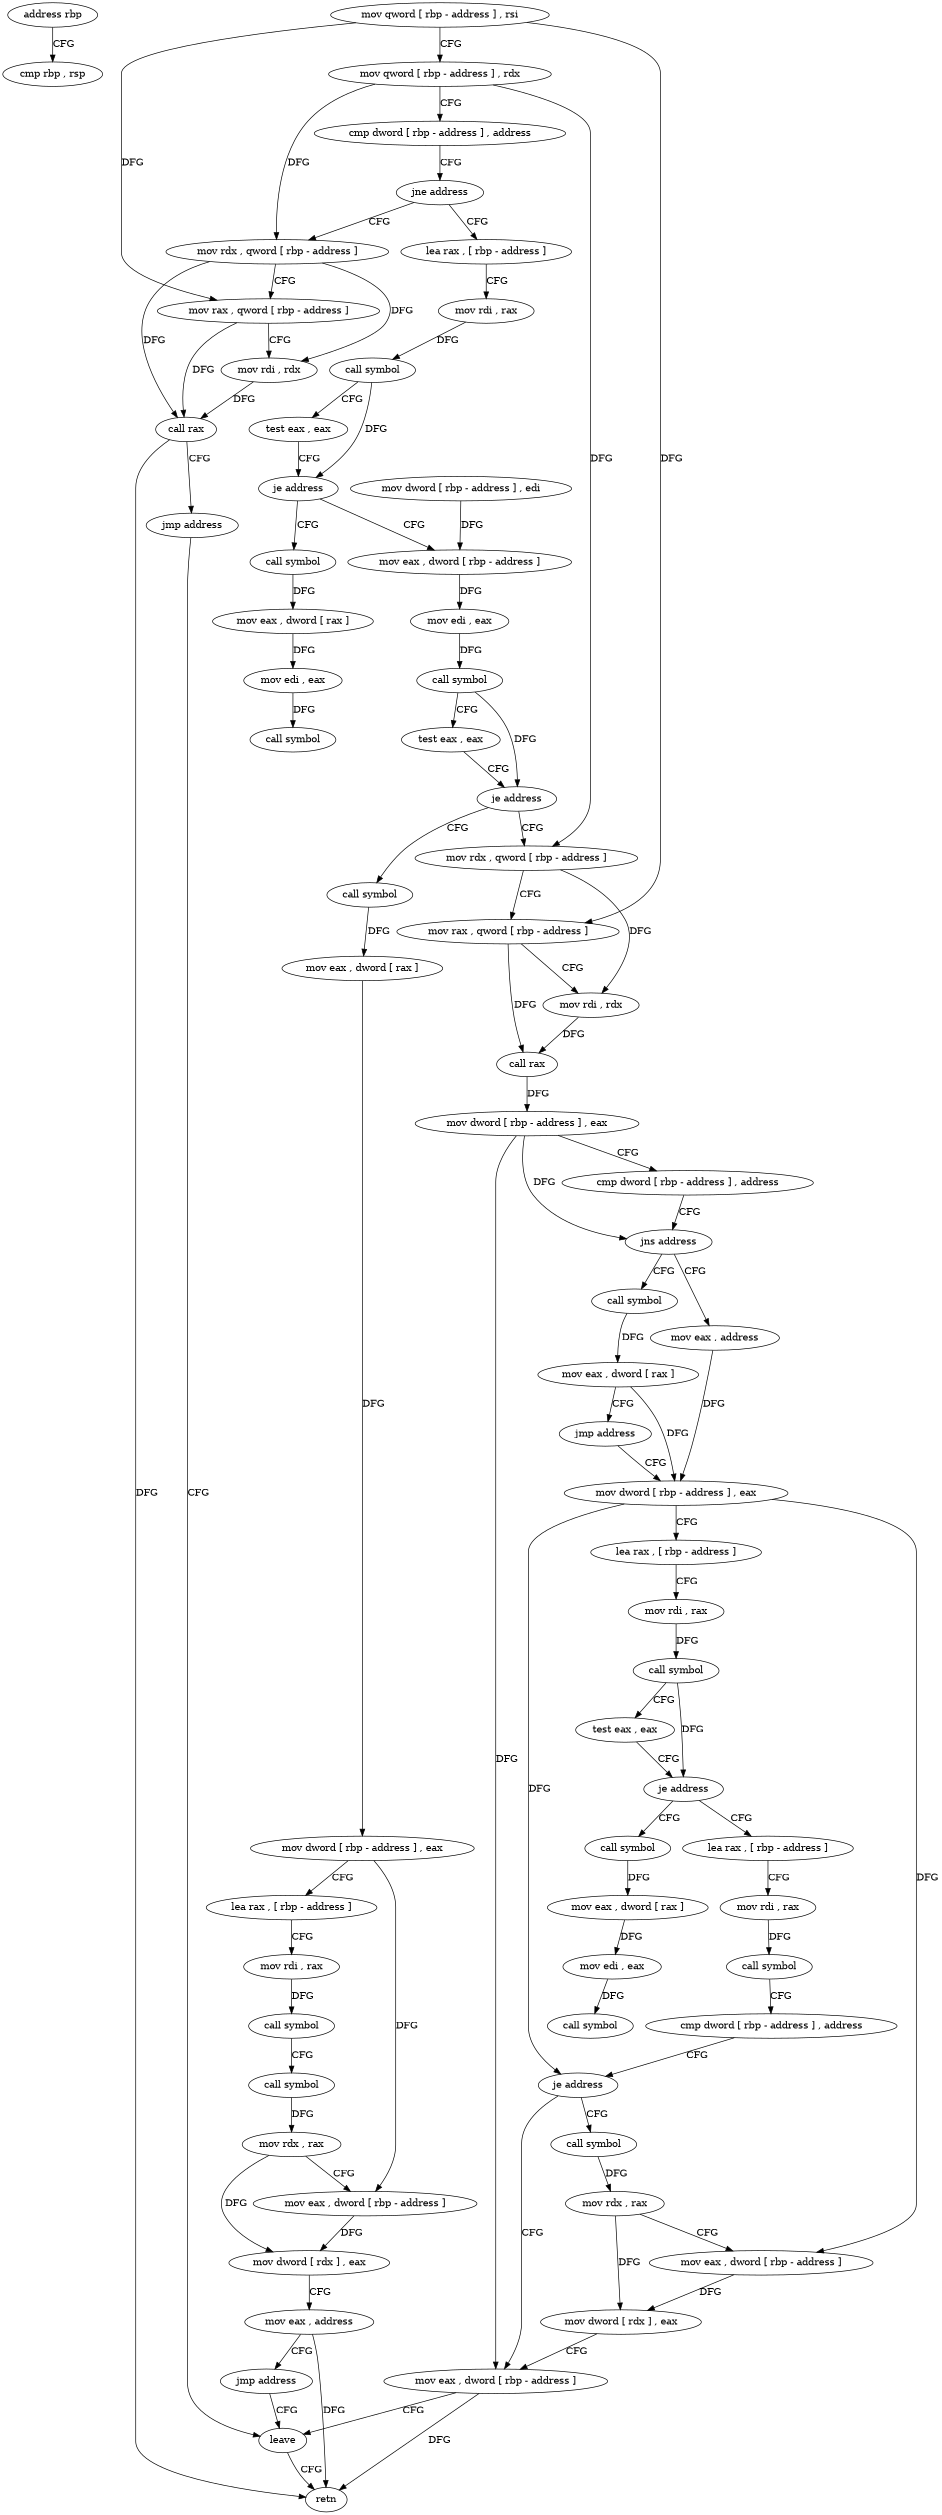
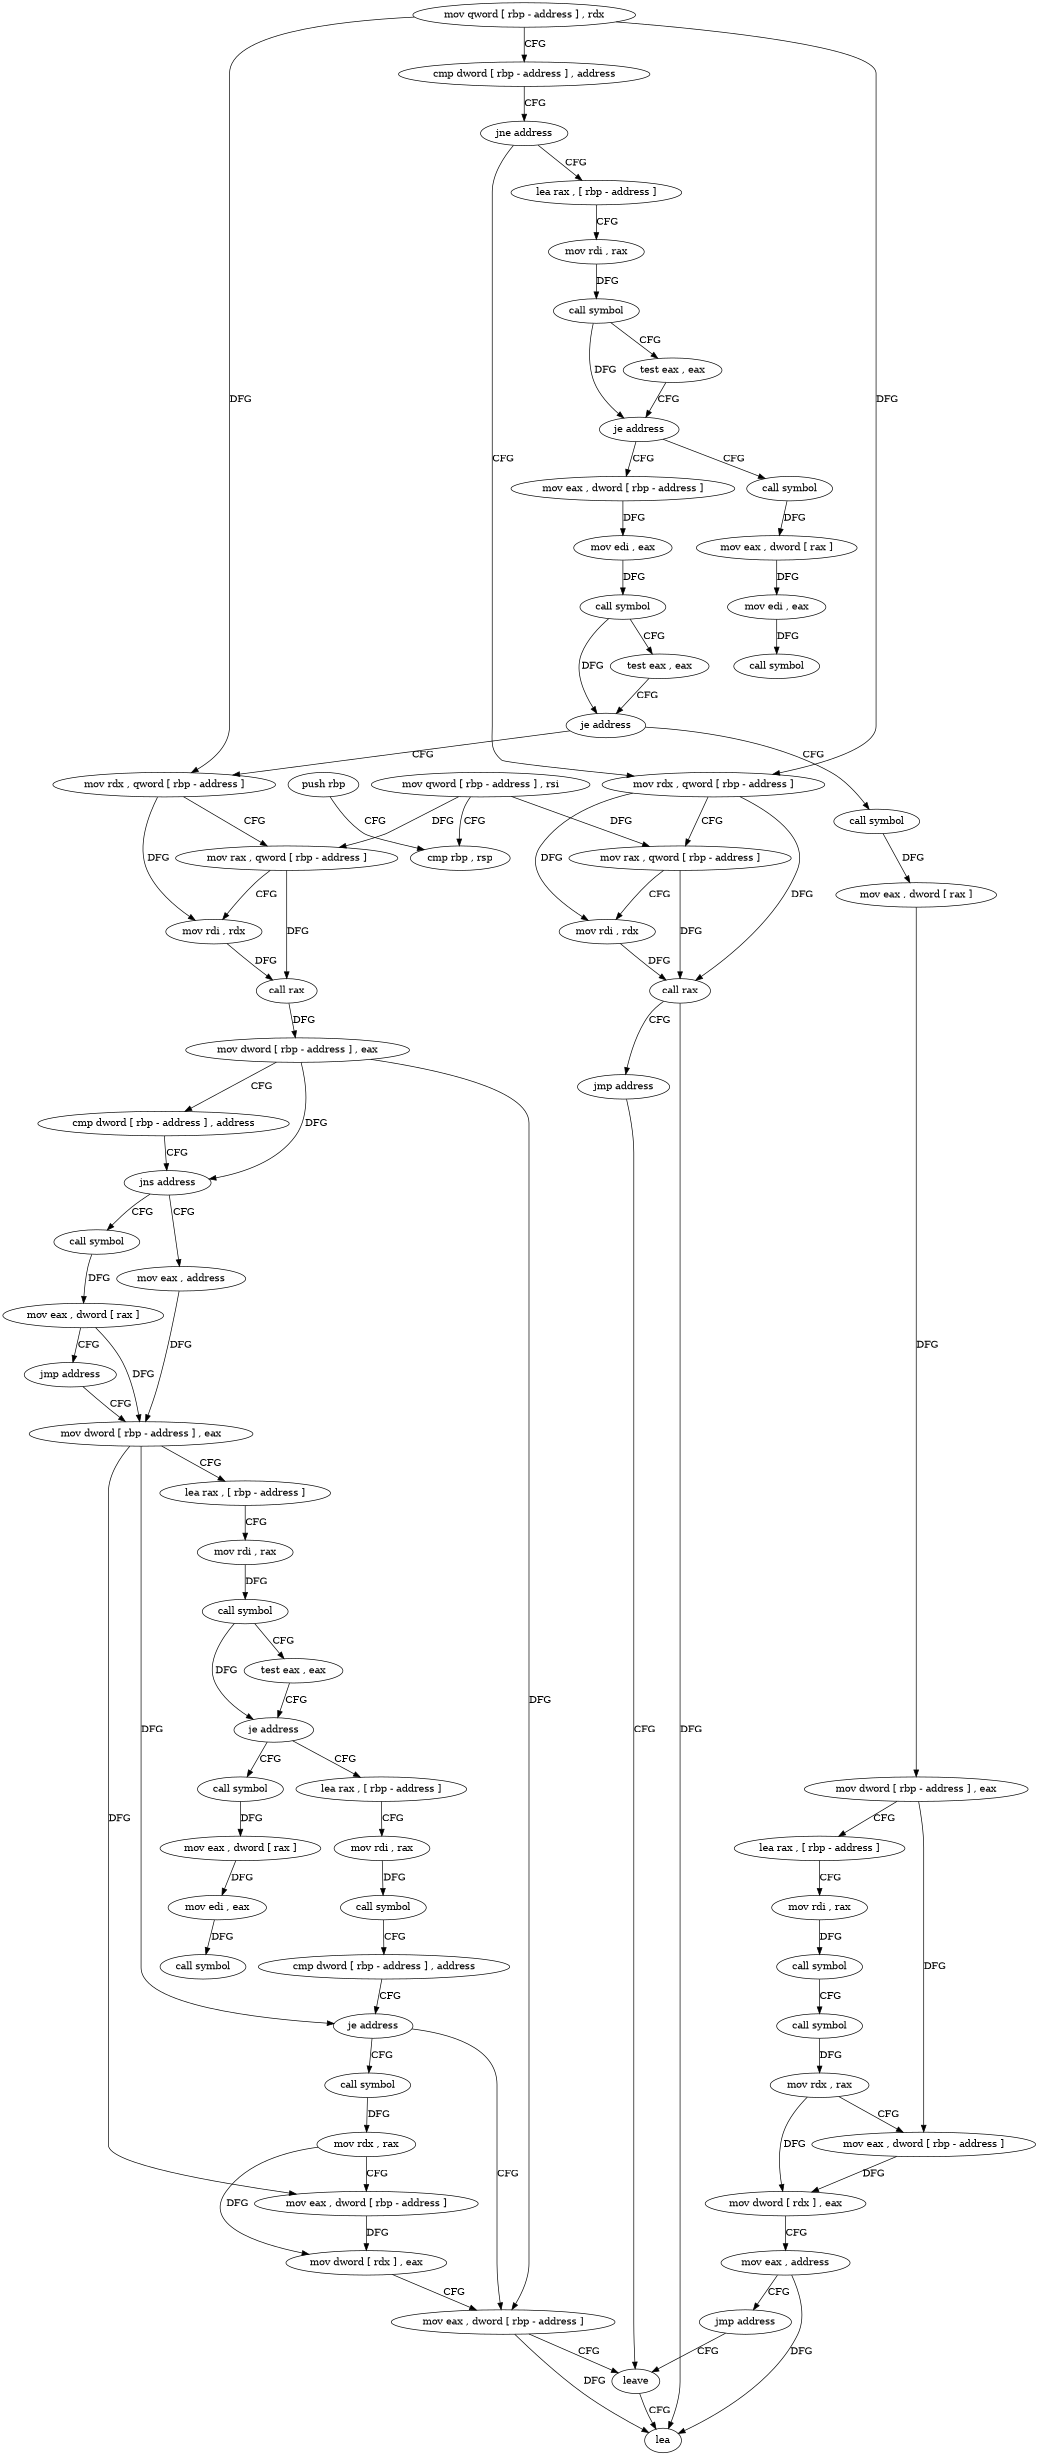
(53, 15) -> (323, 785)
(440, 41) -> (461, 817)
(461, 489) -> none
(326, 2500) -> (663, 2440)
